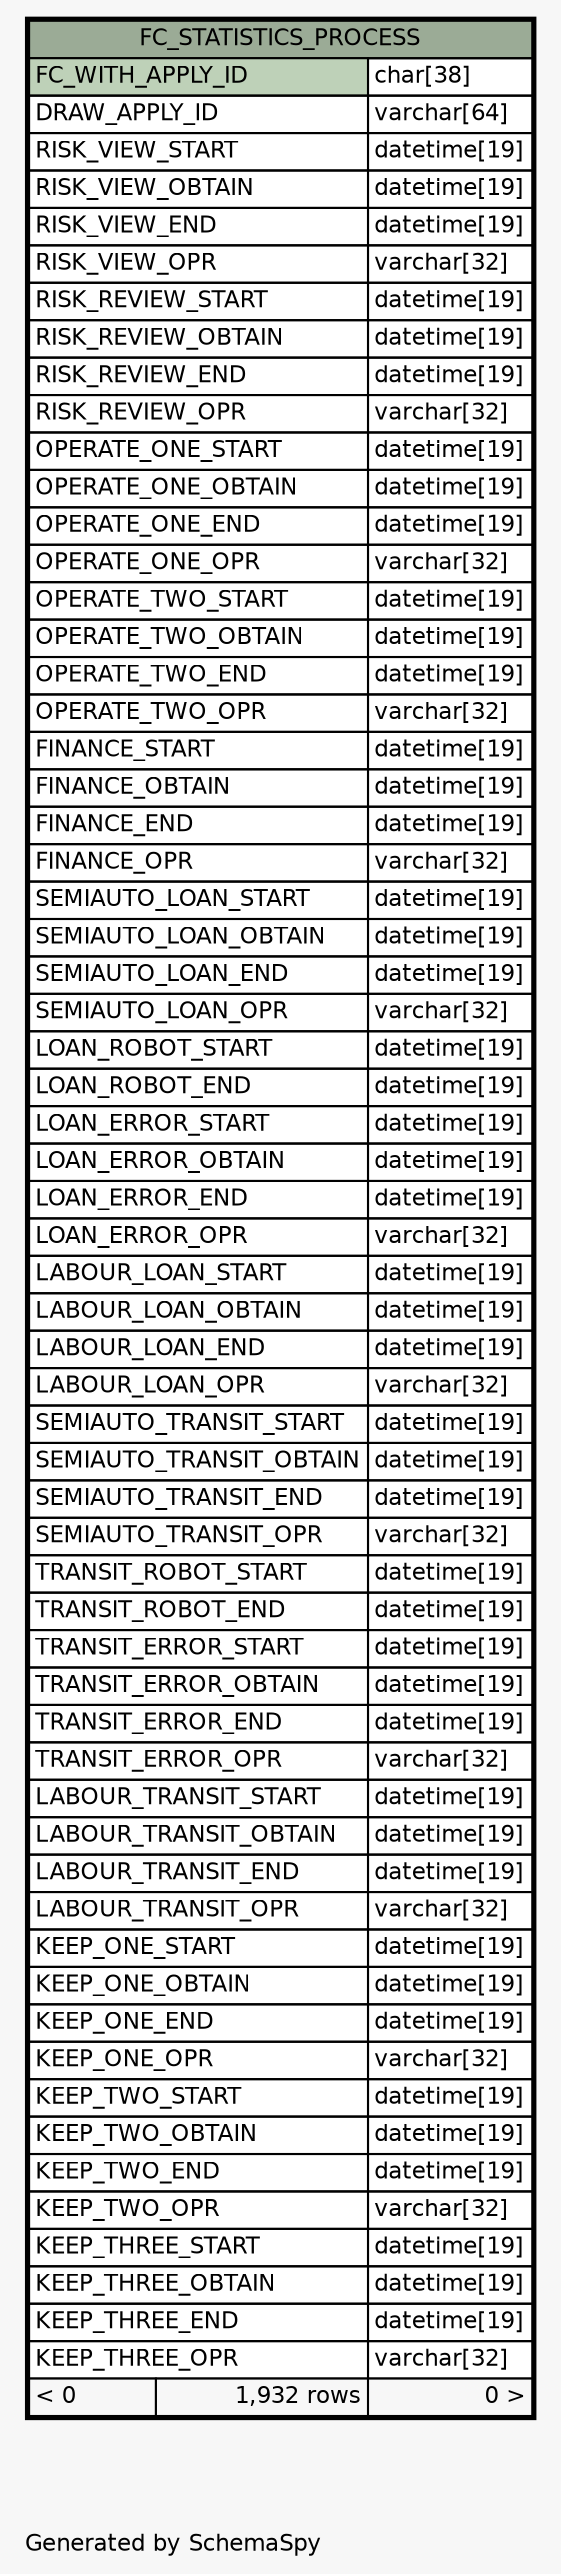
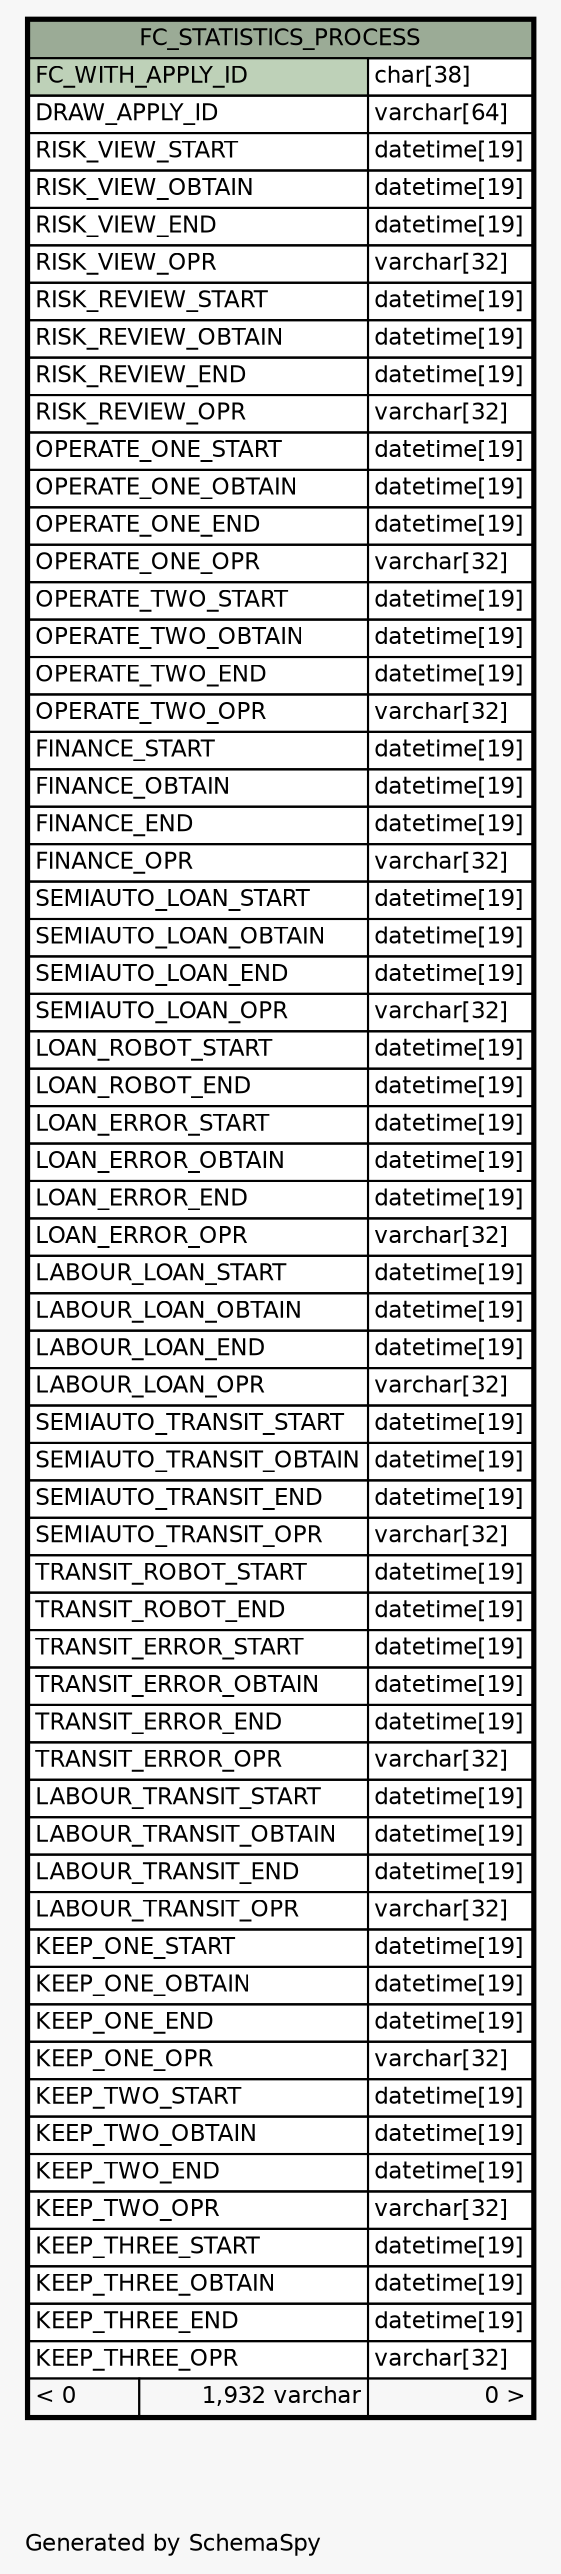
(298, 2396) -> (282, 2396)
